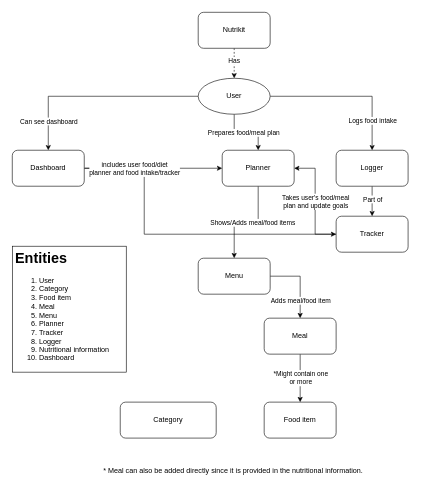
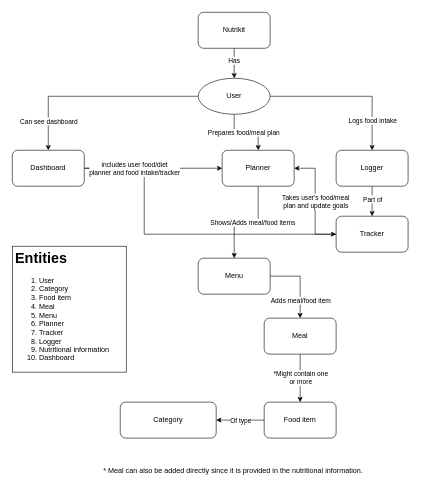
(234, 63) -> (234, 63)
none -> (236, 420)
